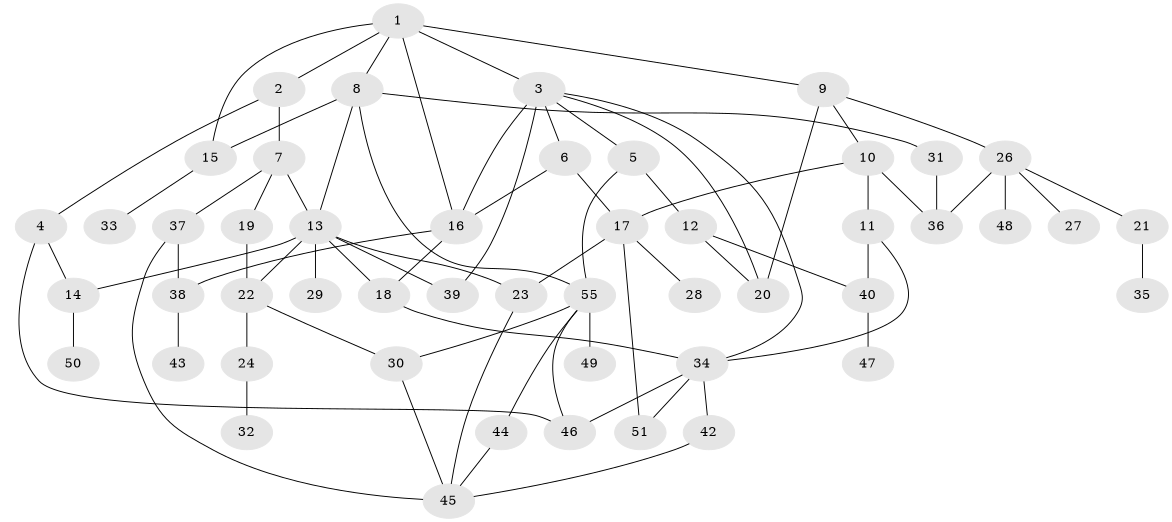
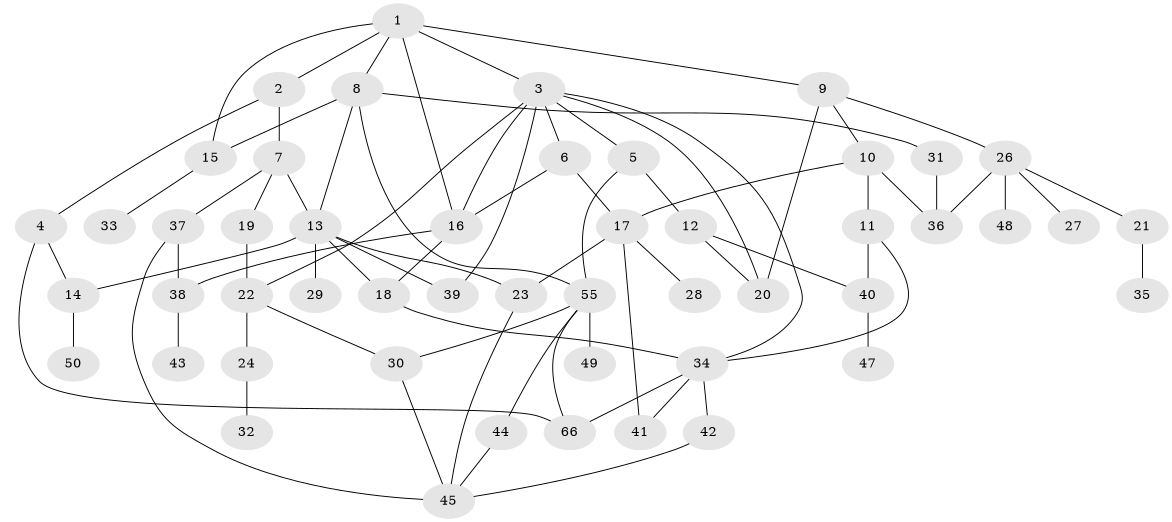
(275, 267) -> (403, 205)
(570, 433) -> (570, 433)
(640, 433) -> (640, 433)
